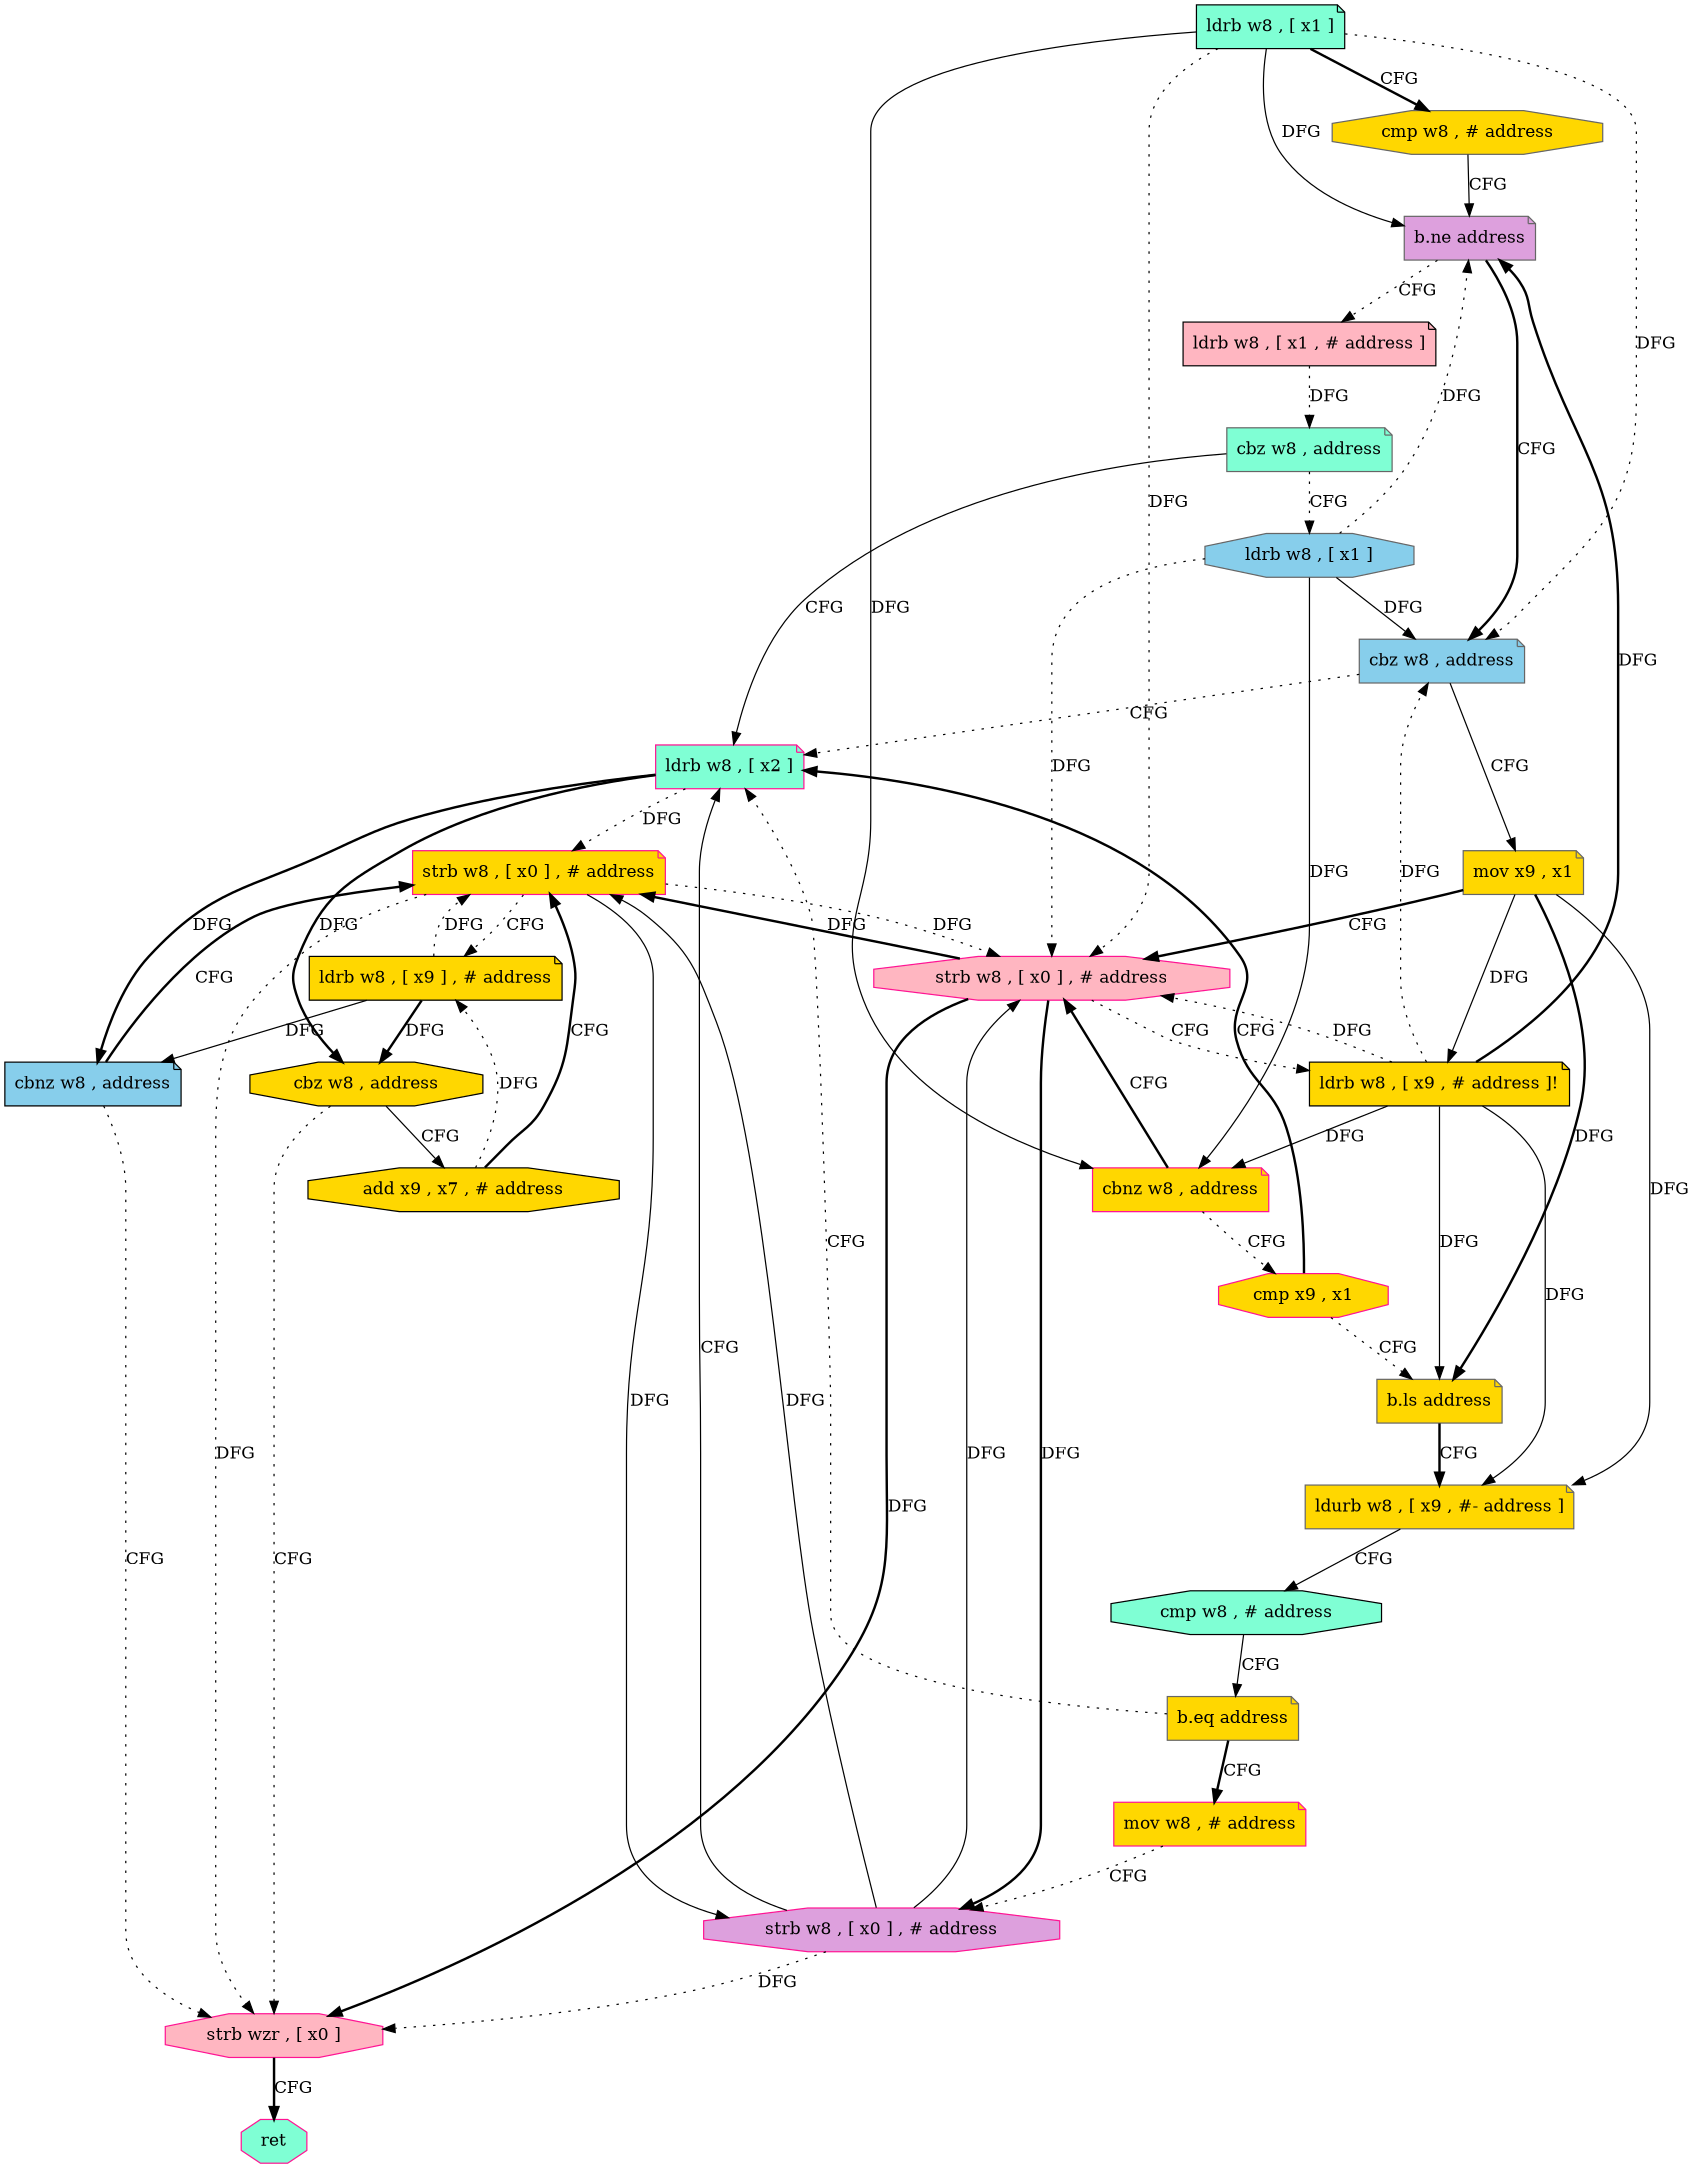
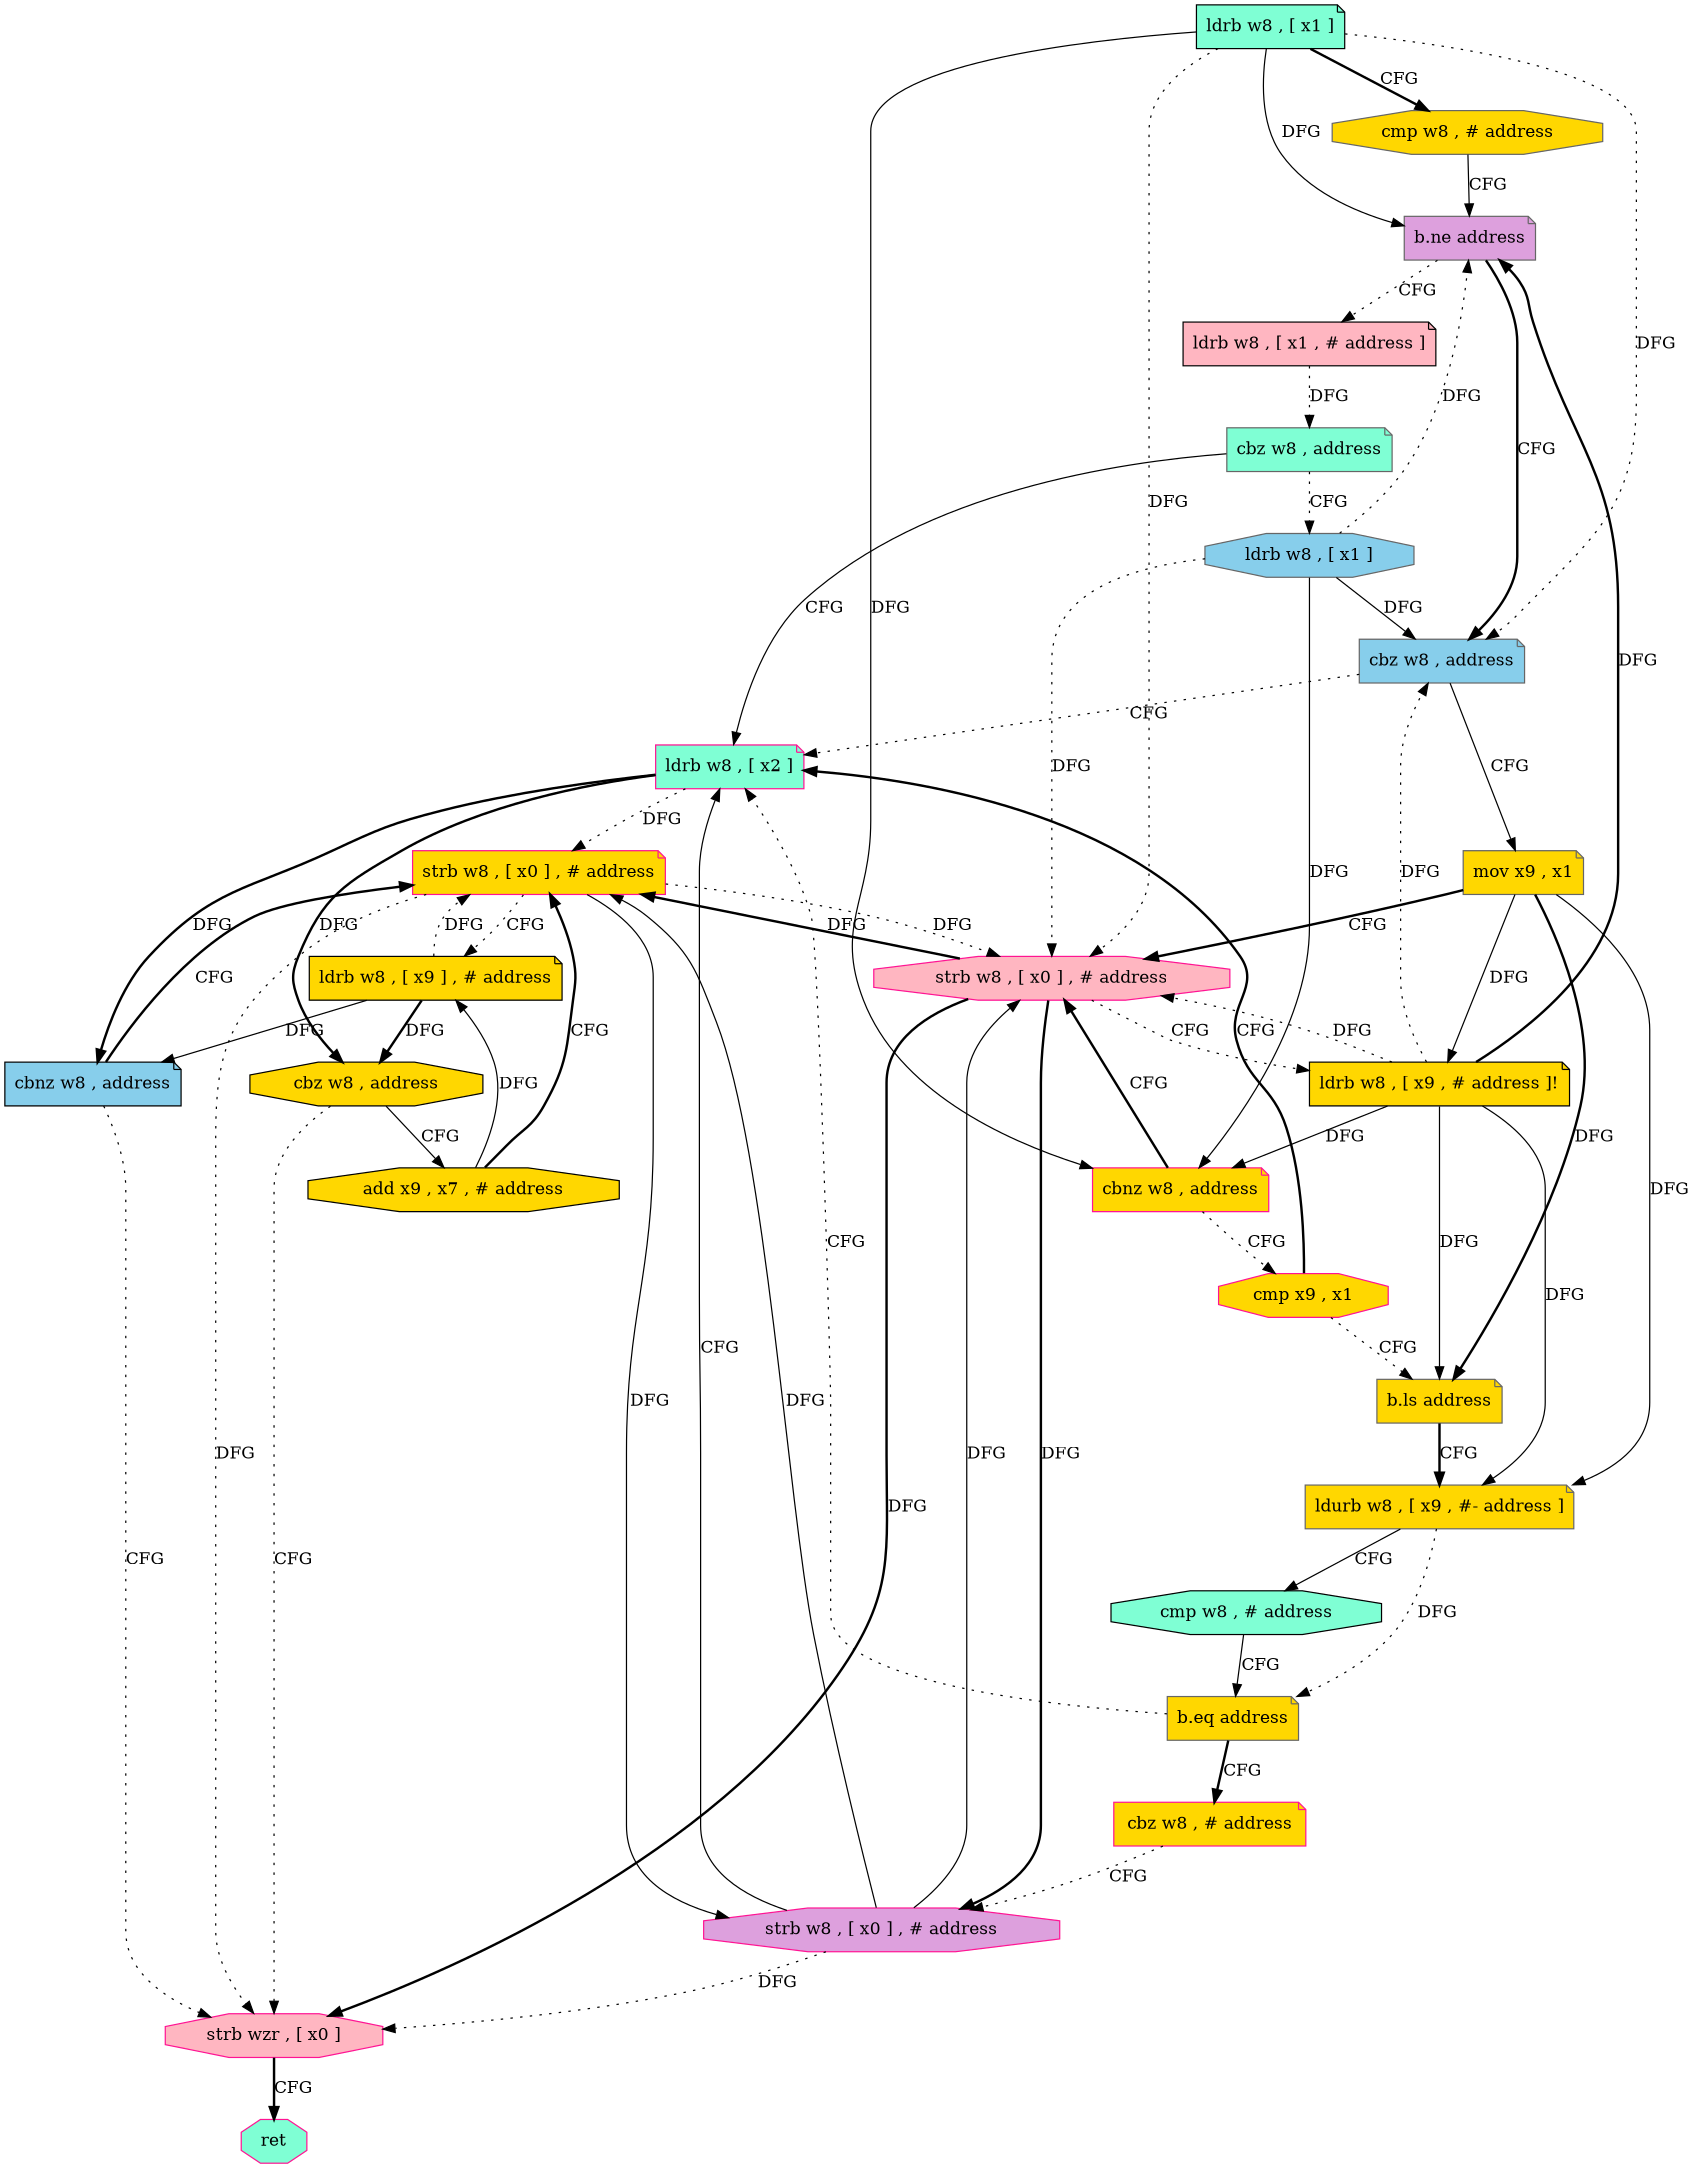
(498, 1086) -> (498, 1086)
none -> (1396, 1629)
(1210, 1824) -> (1210, 1824)
